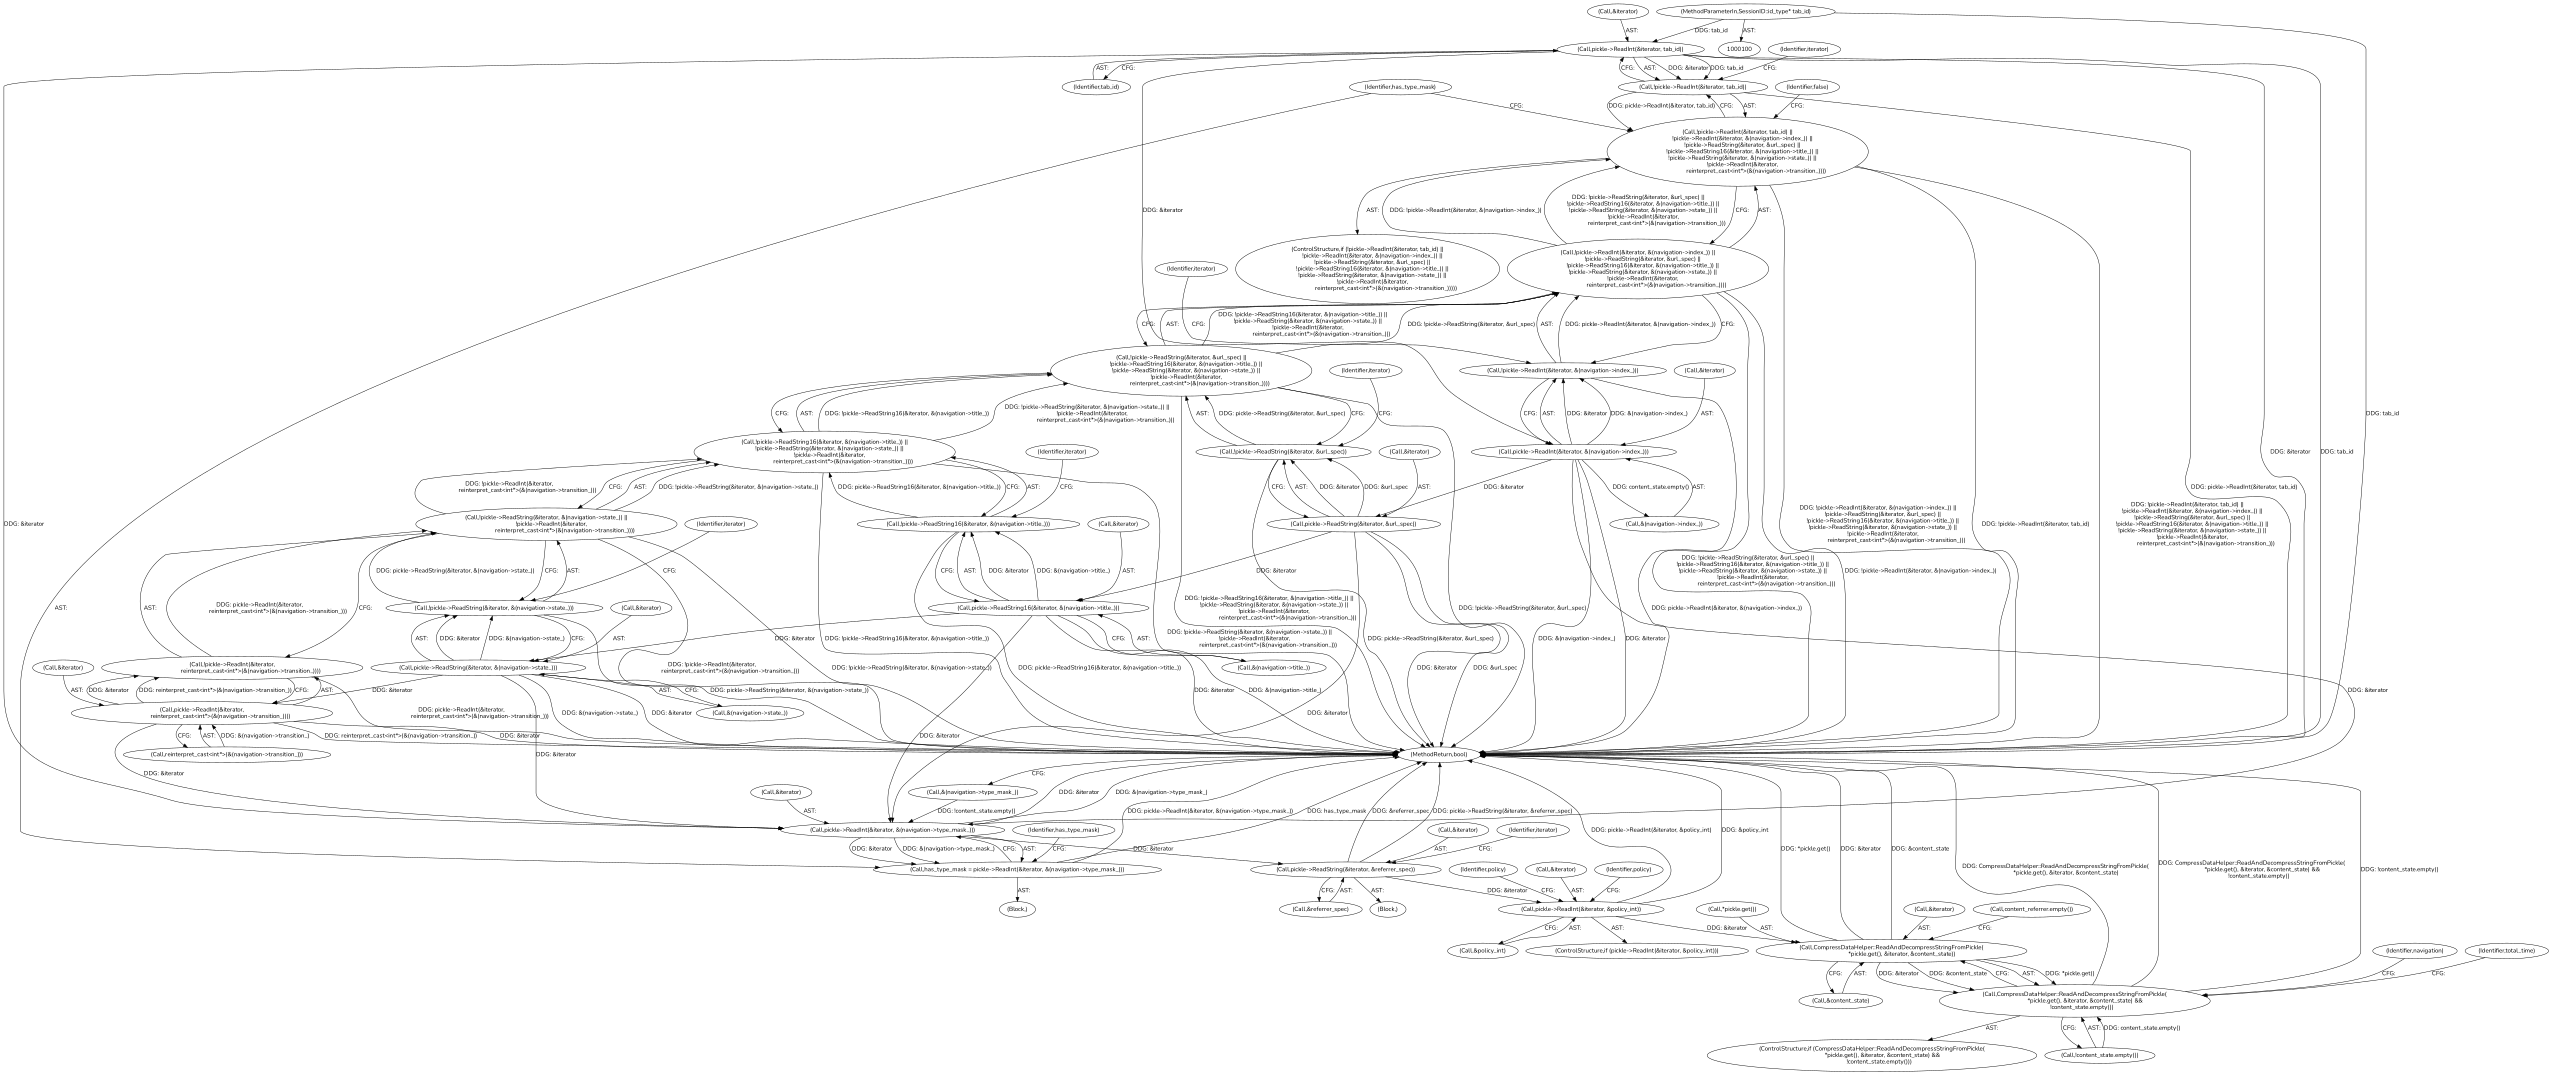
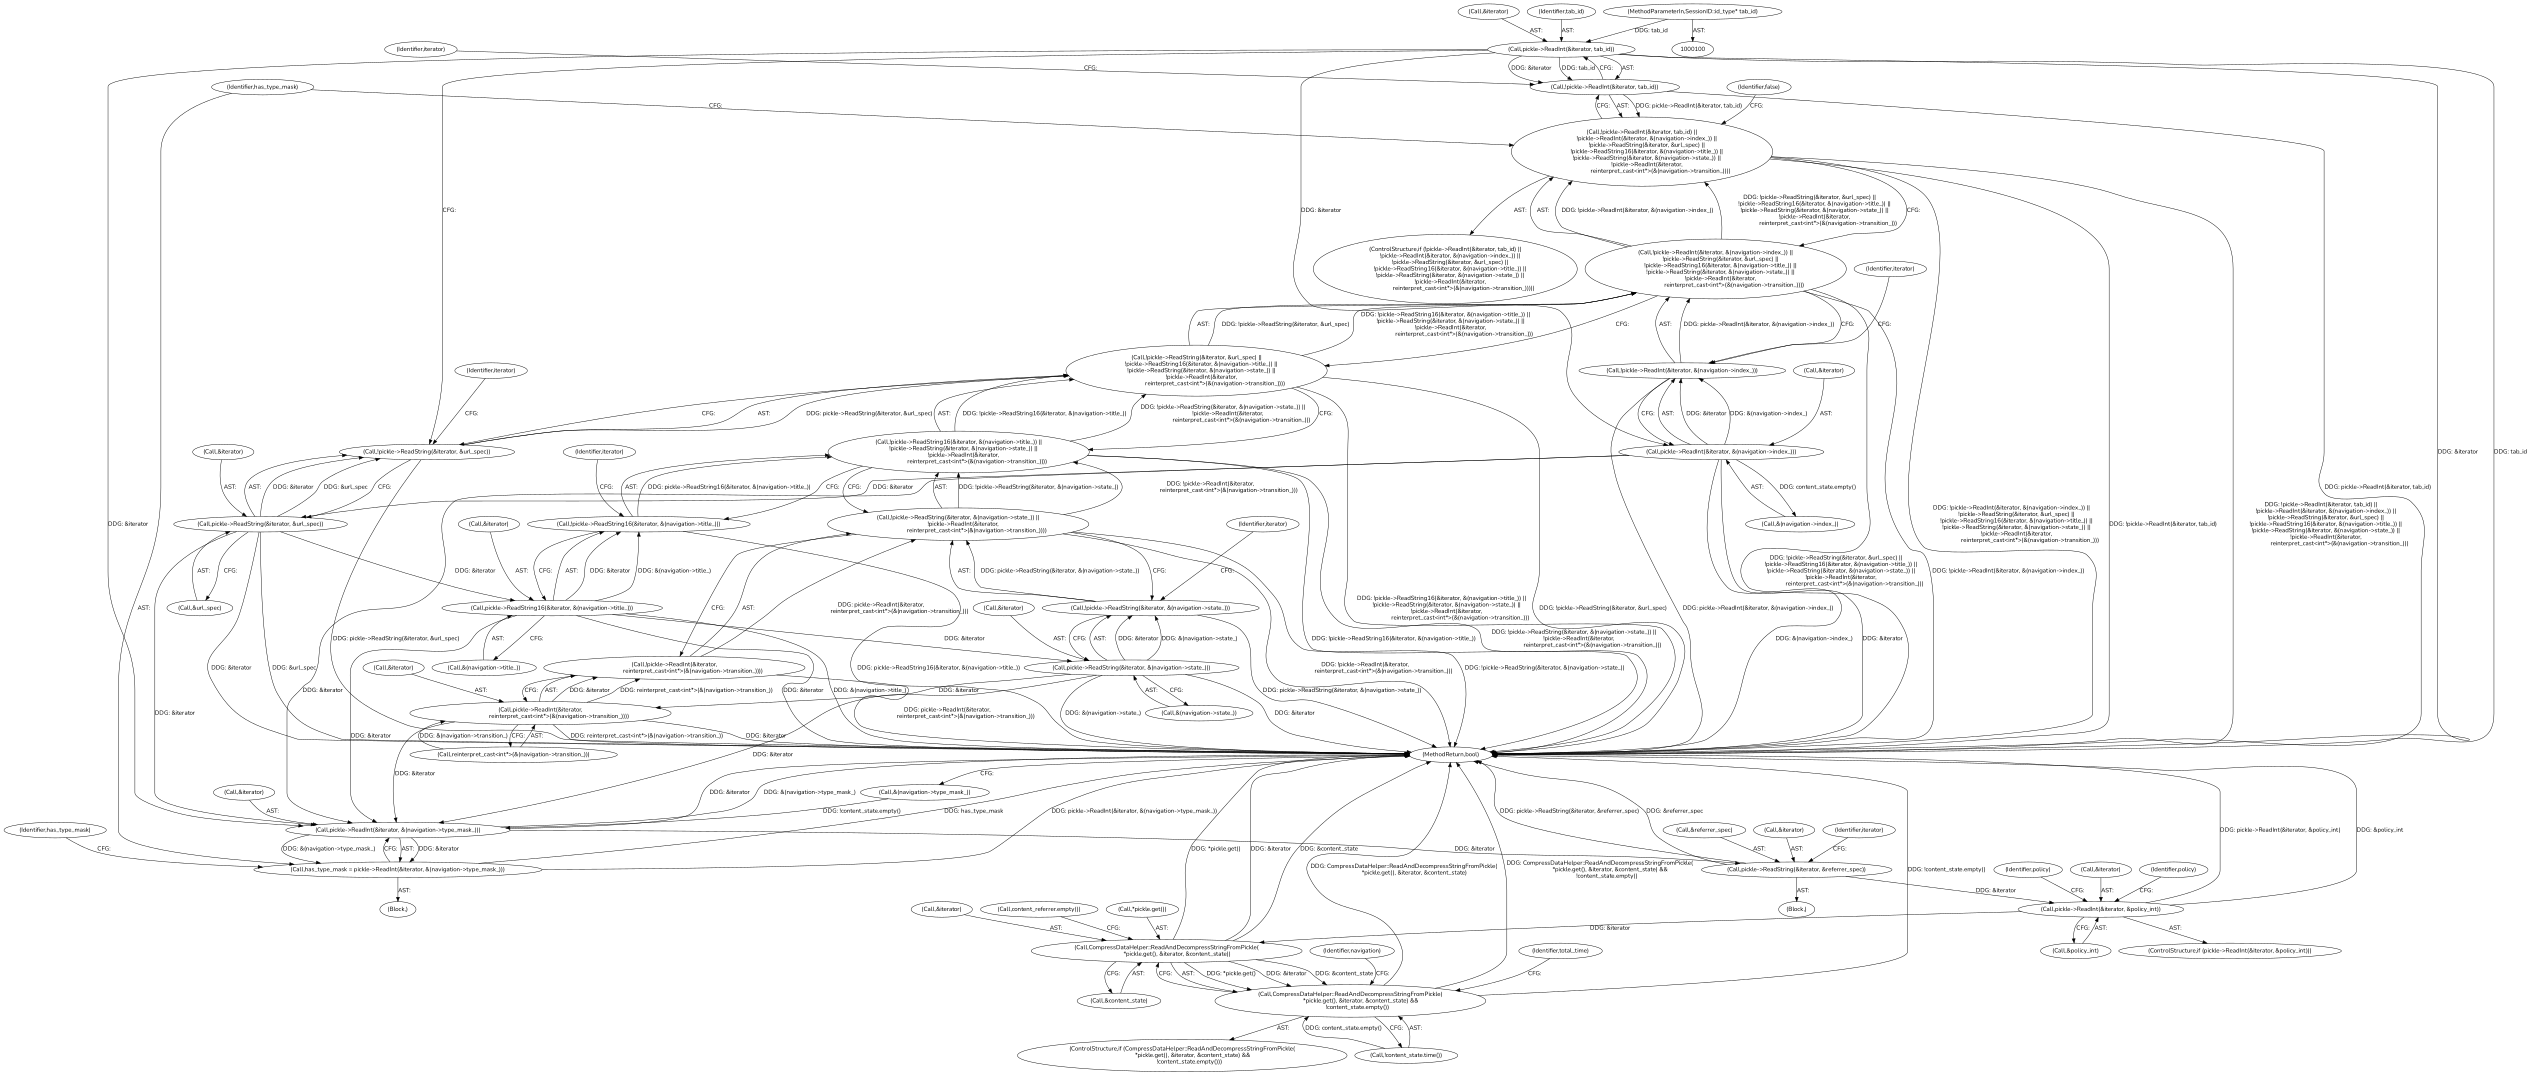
(1330, 55) -> (752, 63)
(2357, 543) -> none
none -> (200, 608)
(1322, 886) -> none
(2100, 1056) -> (1406, 1056)
